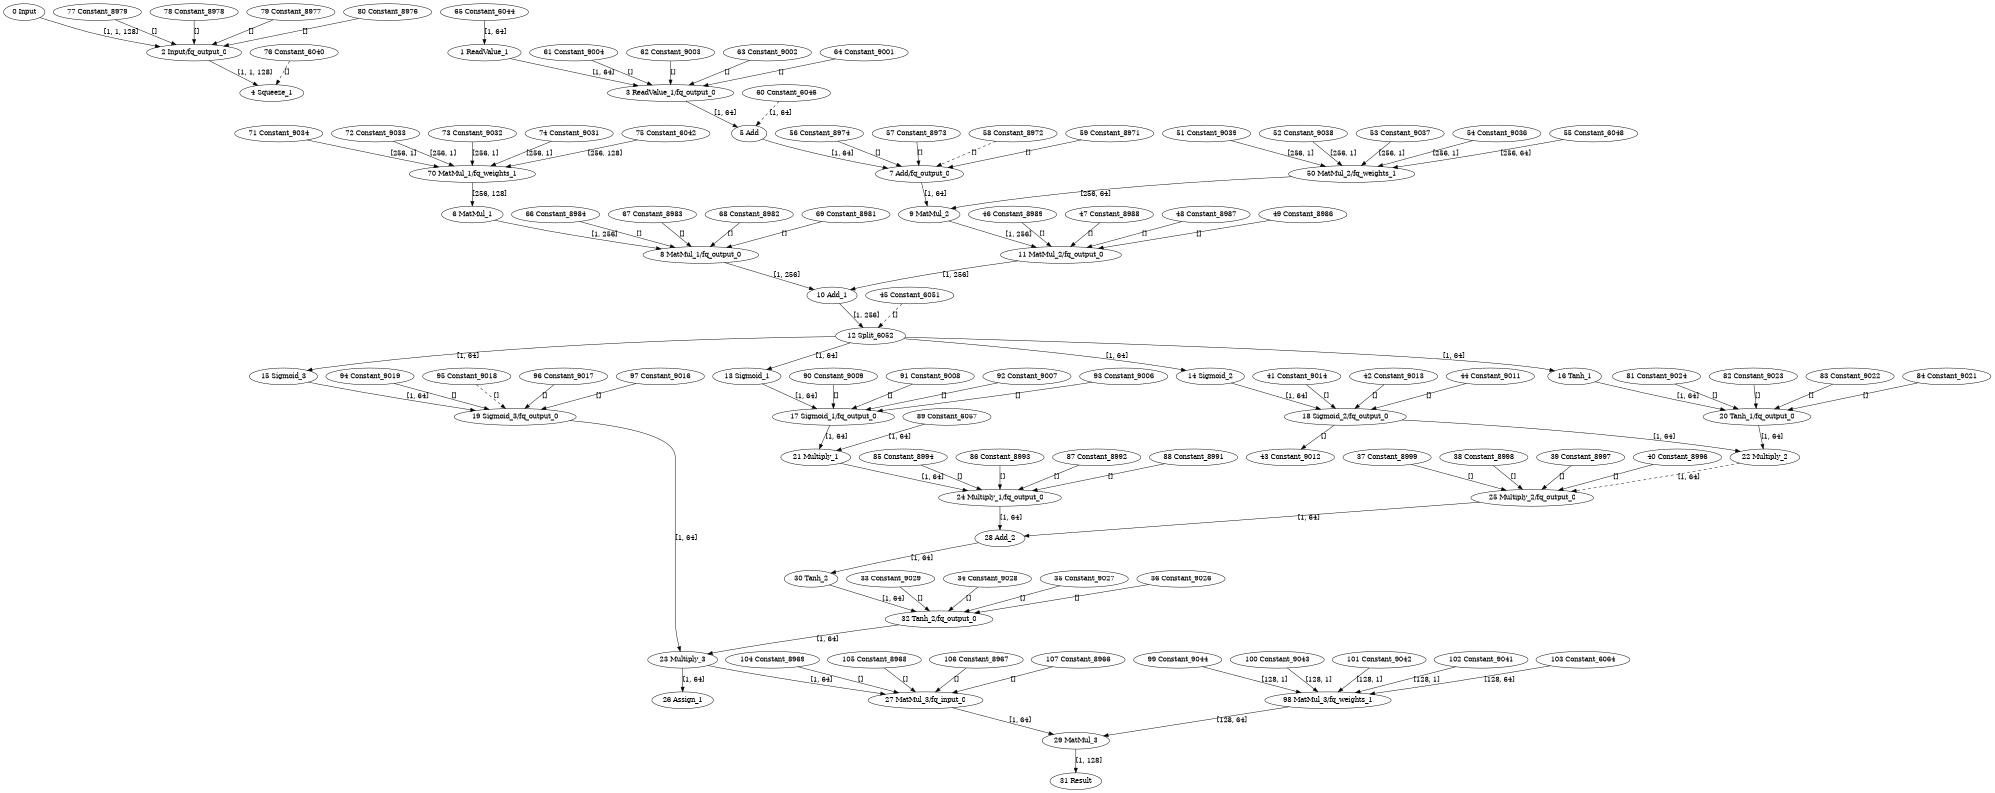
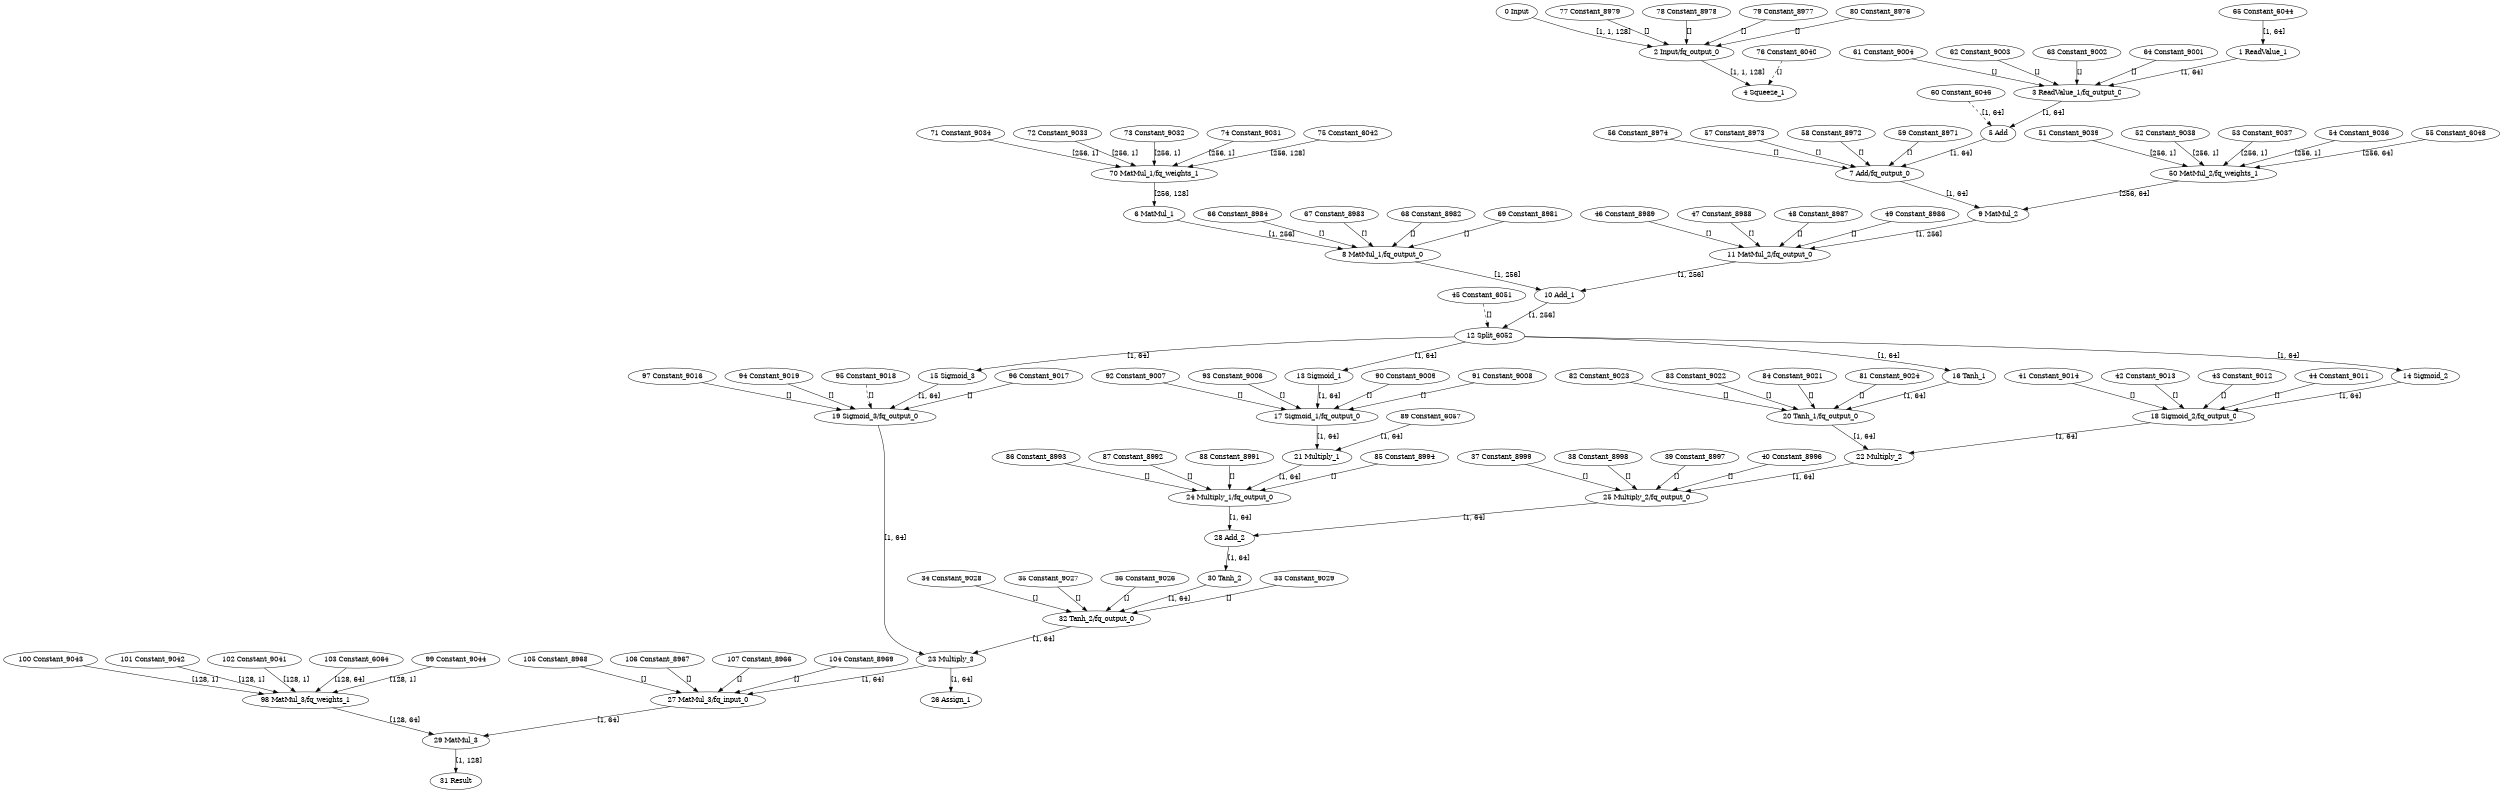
(968, 153) -> (1854, 152)
(1320, 436) -> (2220, 395)
(1658, 478) -> (1772, 478)
